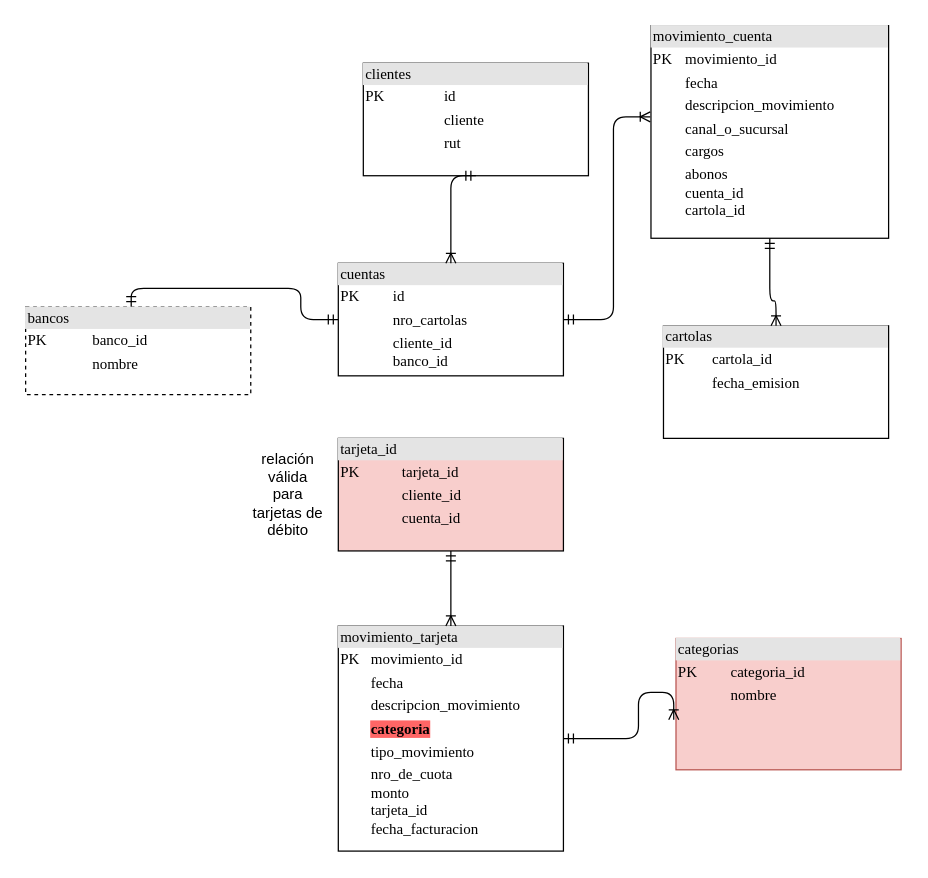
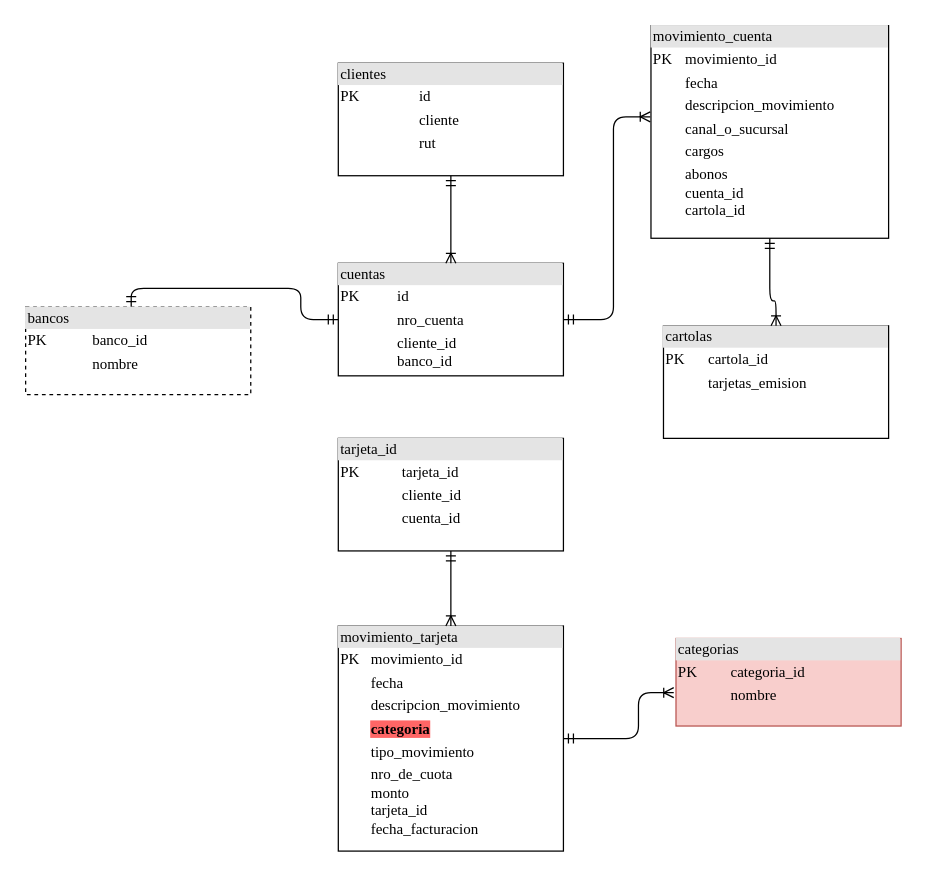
(476, 119) -> (451, 119)
(387, 308) -> (380, 308)
(714, 353) -> (726, 353)
(288, 494) -> none
(451, 494) -> (451, 494)
(788, 704) -> (788, 682)
